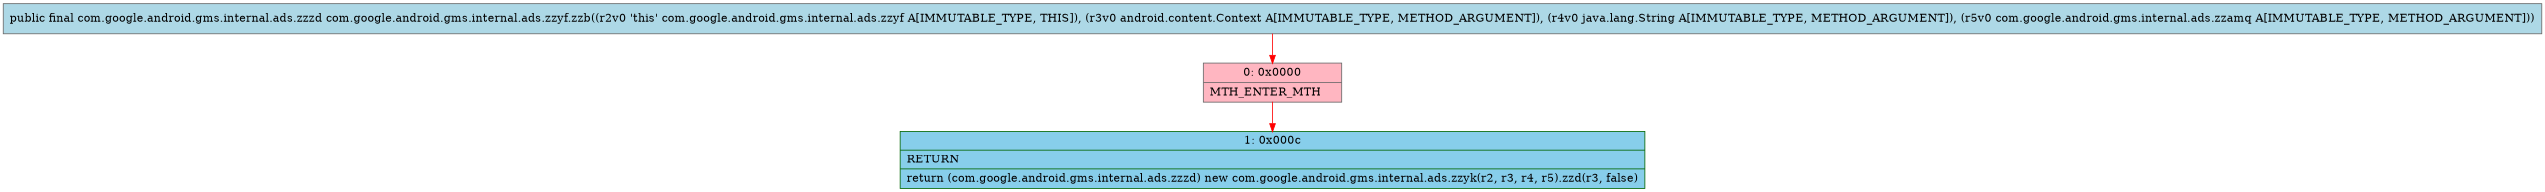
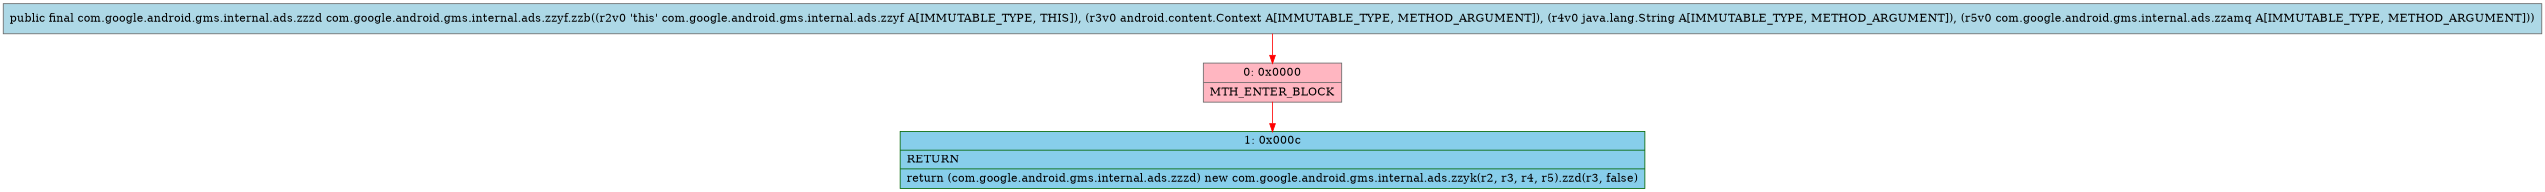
(1266, 92) -> (1273, 92)
